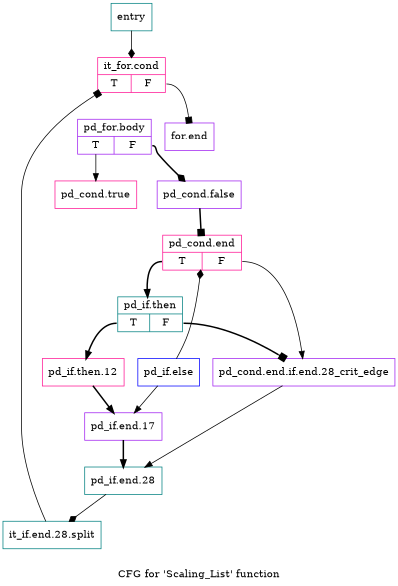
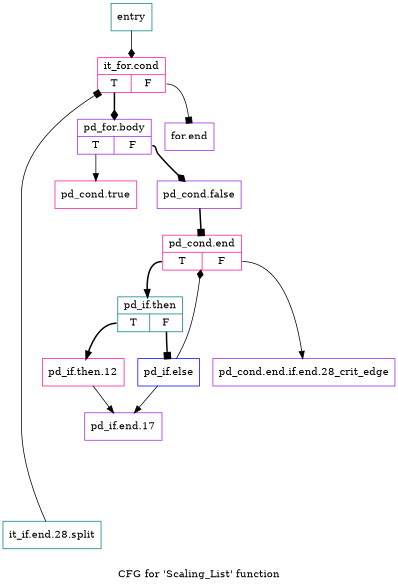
none -> (114, 101)
(233, 333) -> (167, 341)
(101, 396) -> (101, 396)
(123, 481) -> none
